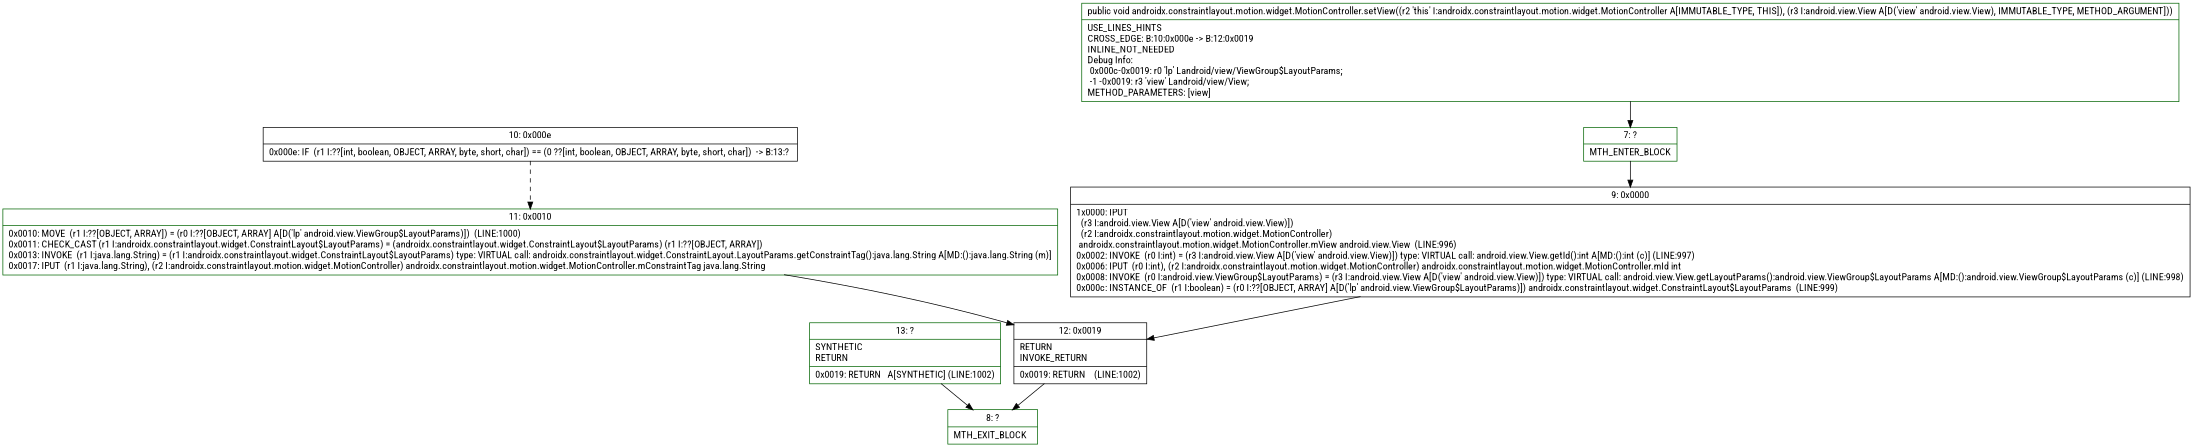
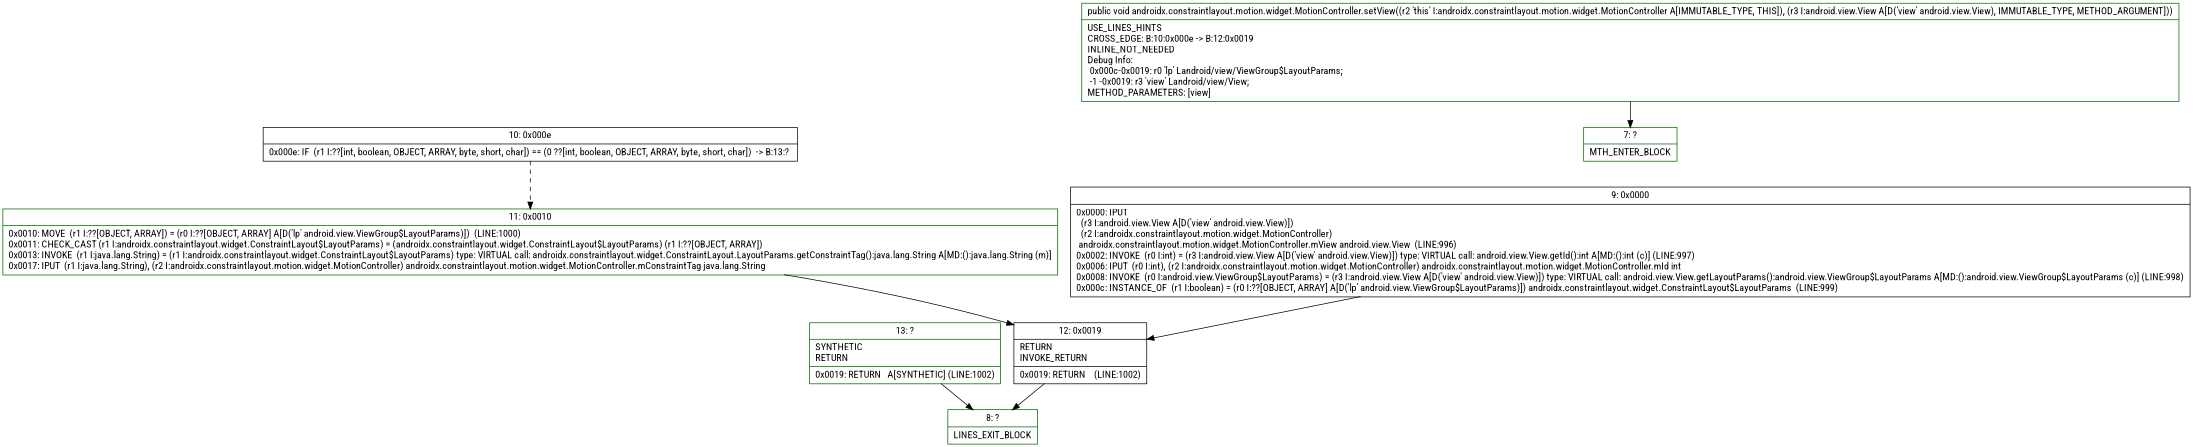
(1630, 170) -> none
(1104, 213) -> (1104, 213)
(990, 435) -> (993, 435)
